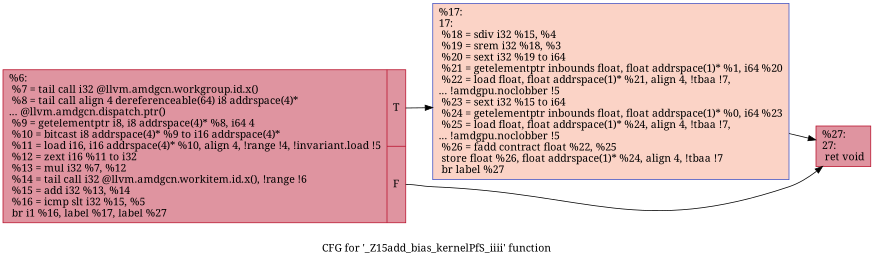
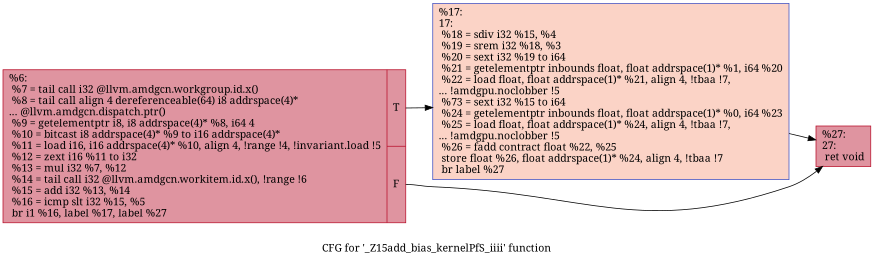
(502, 102) -> (502, 102)
